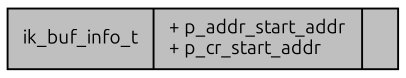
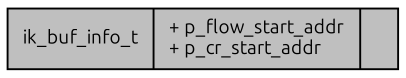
(258, 27) -> (257, 27)
